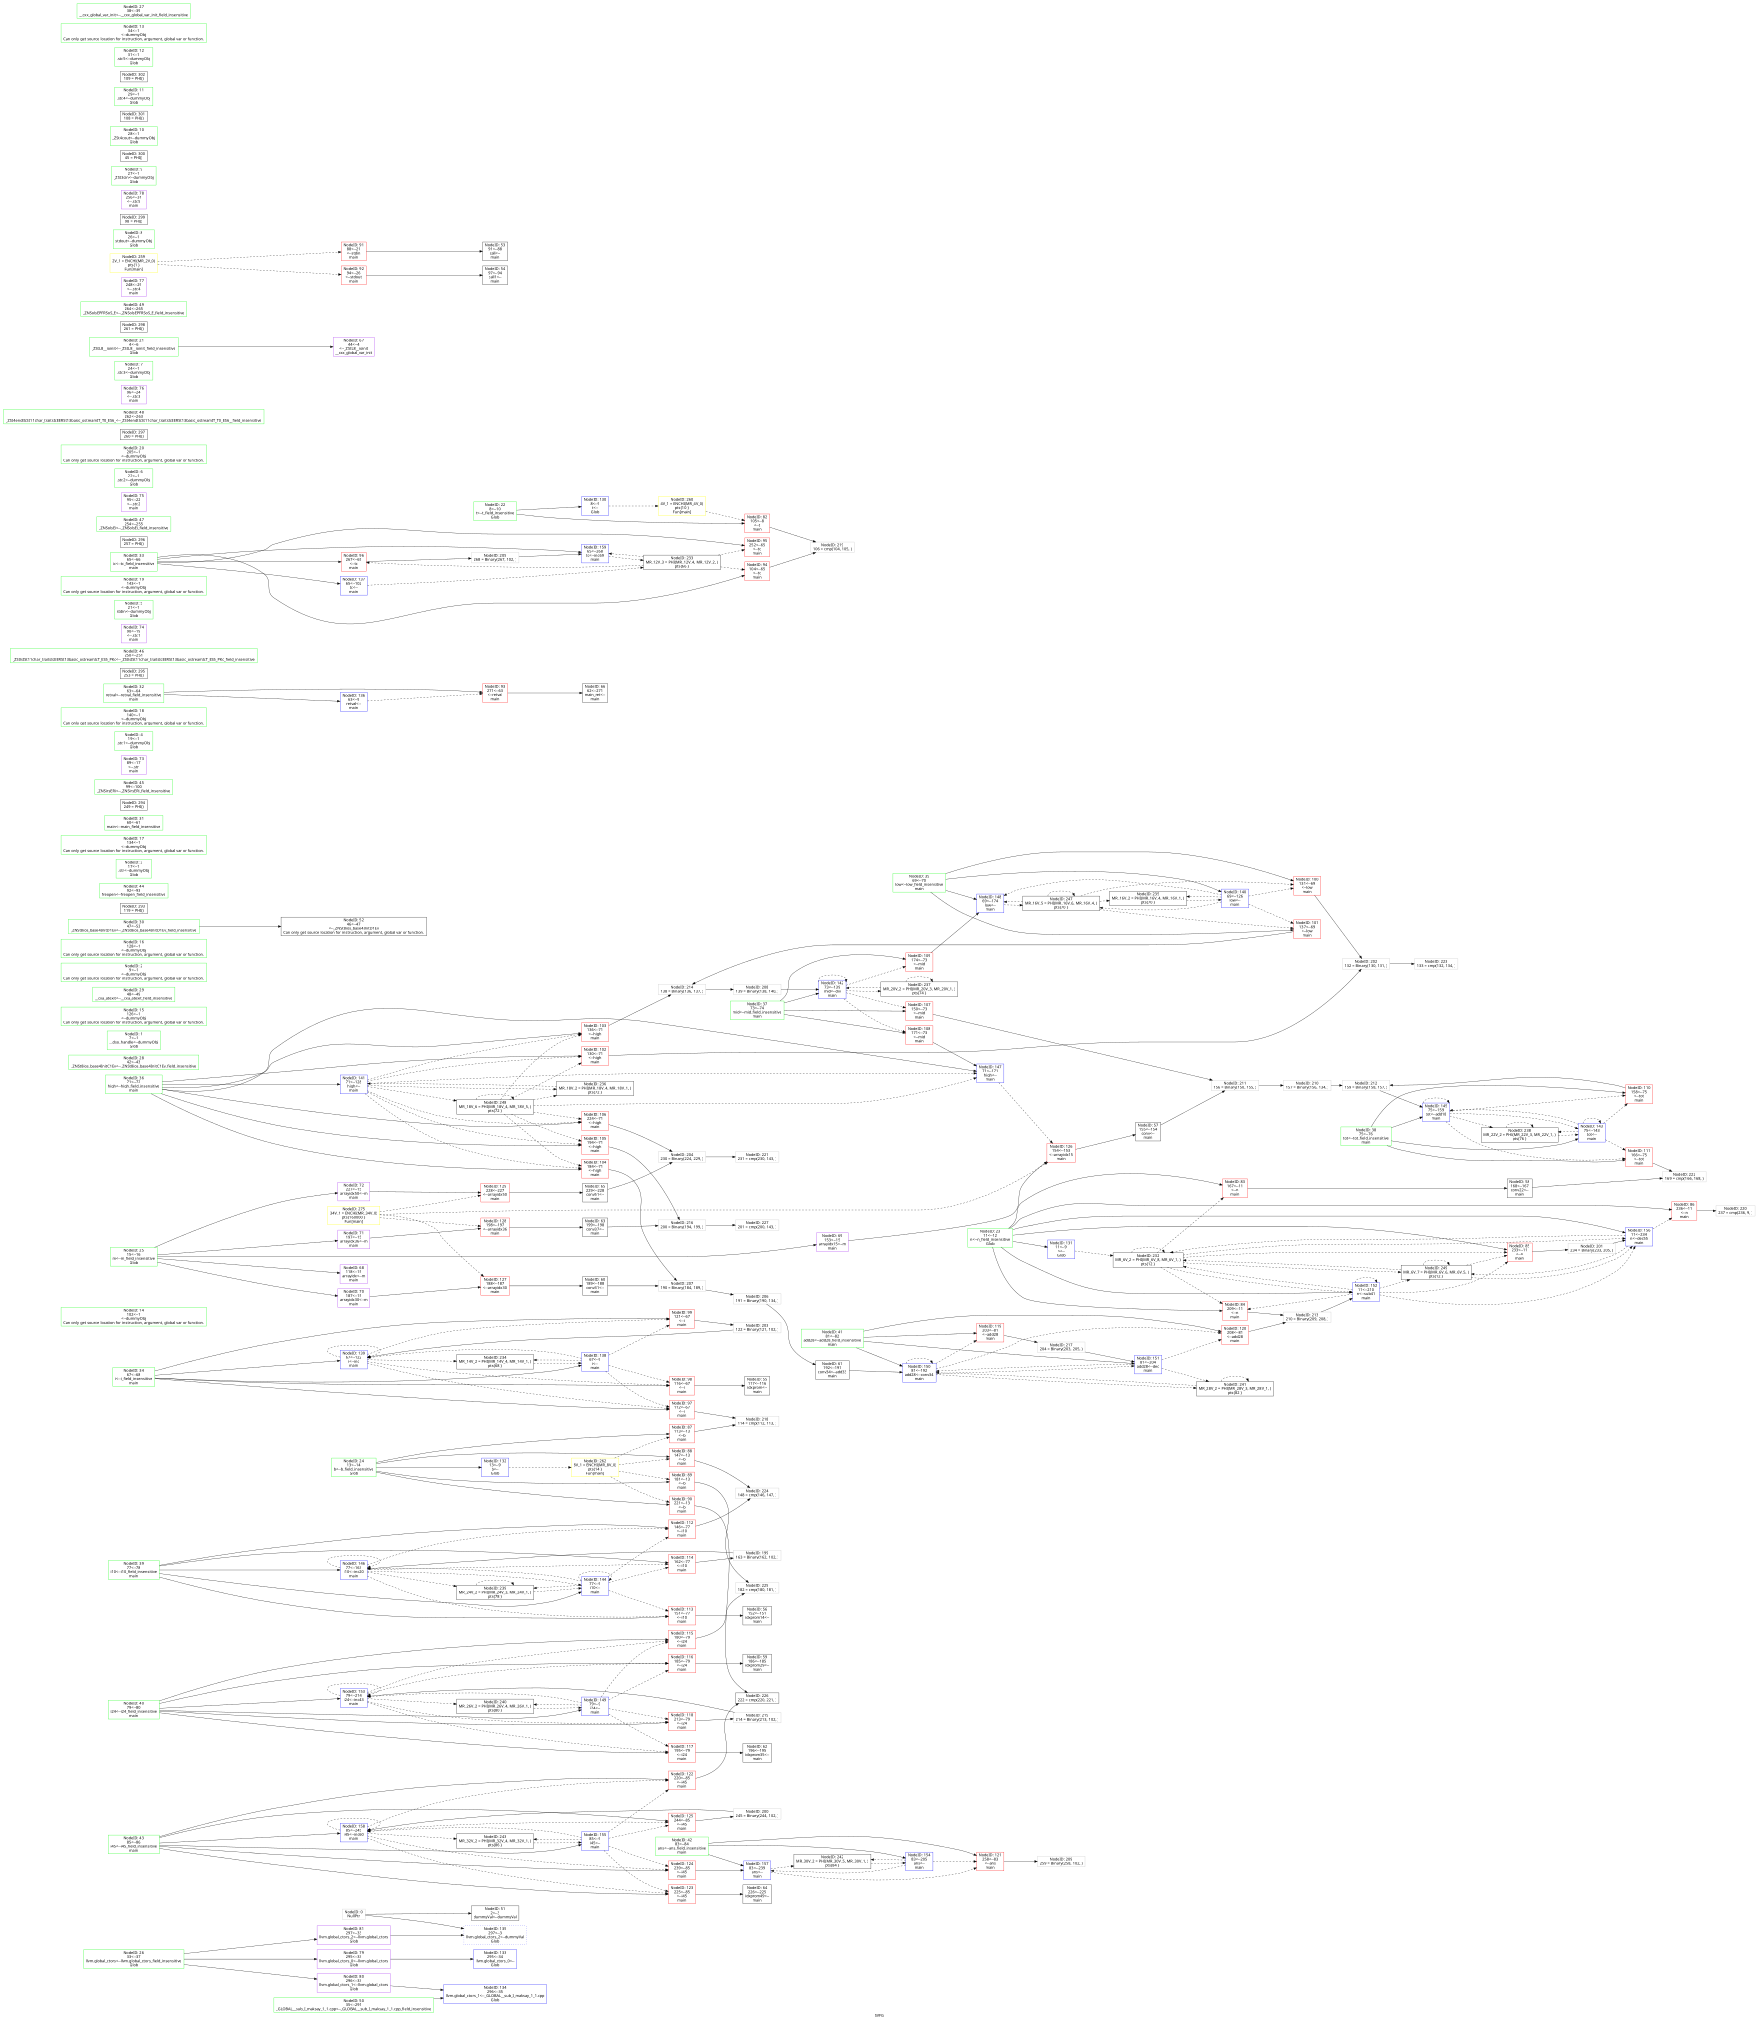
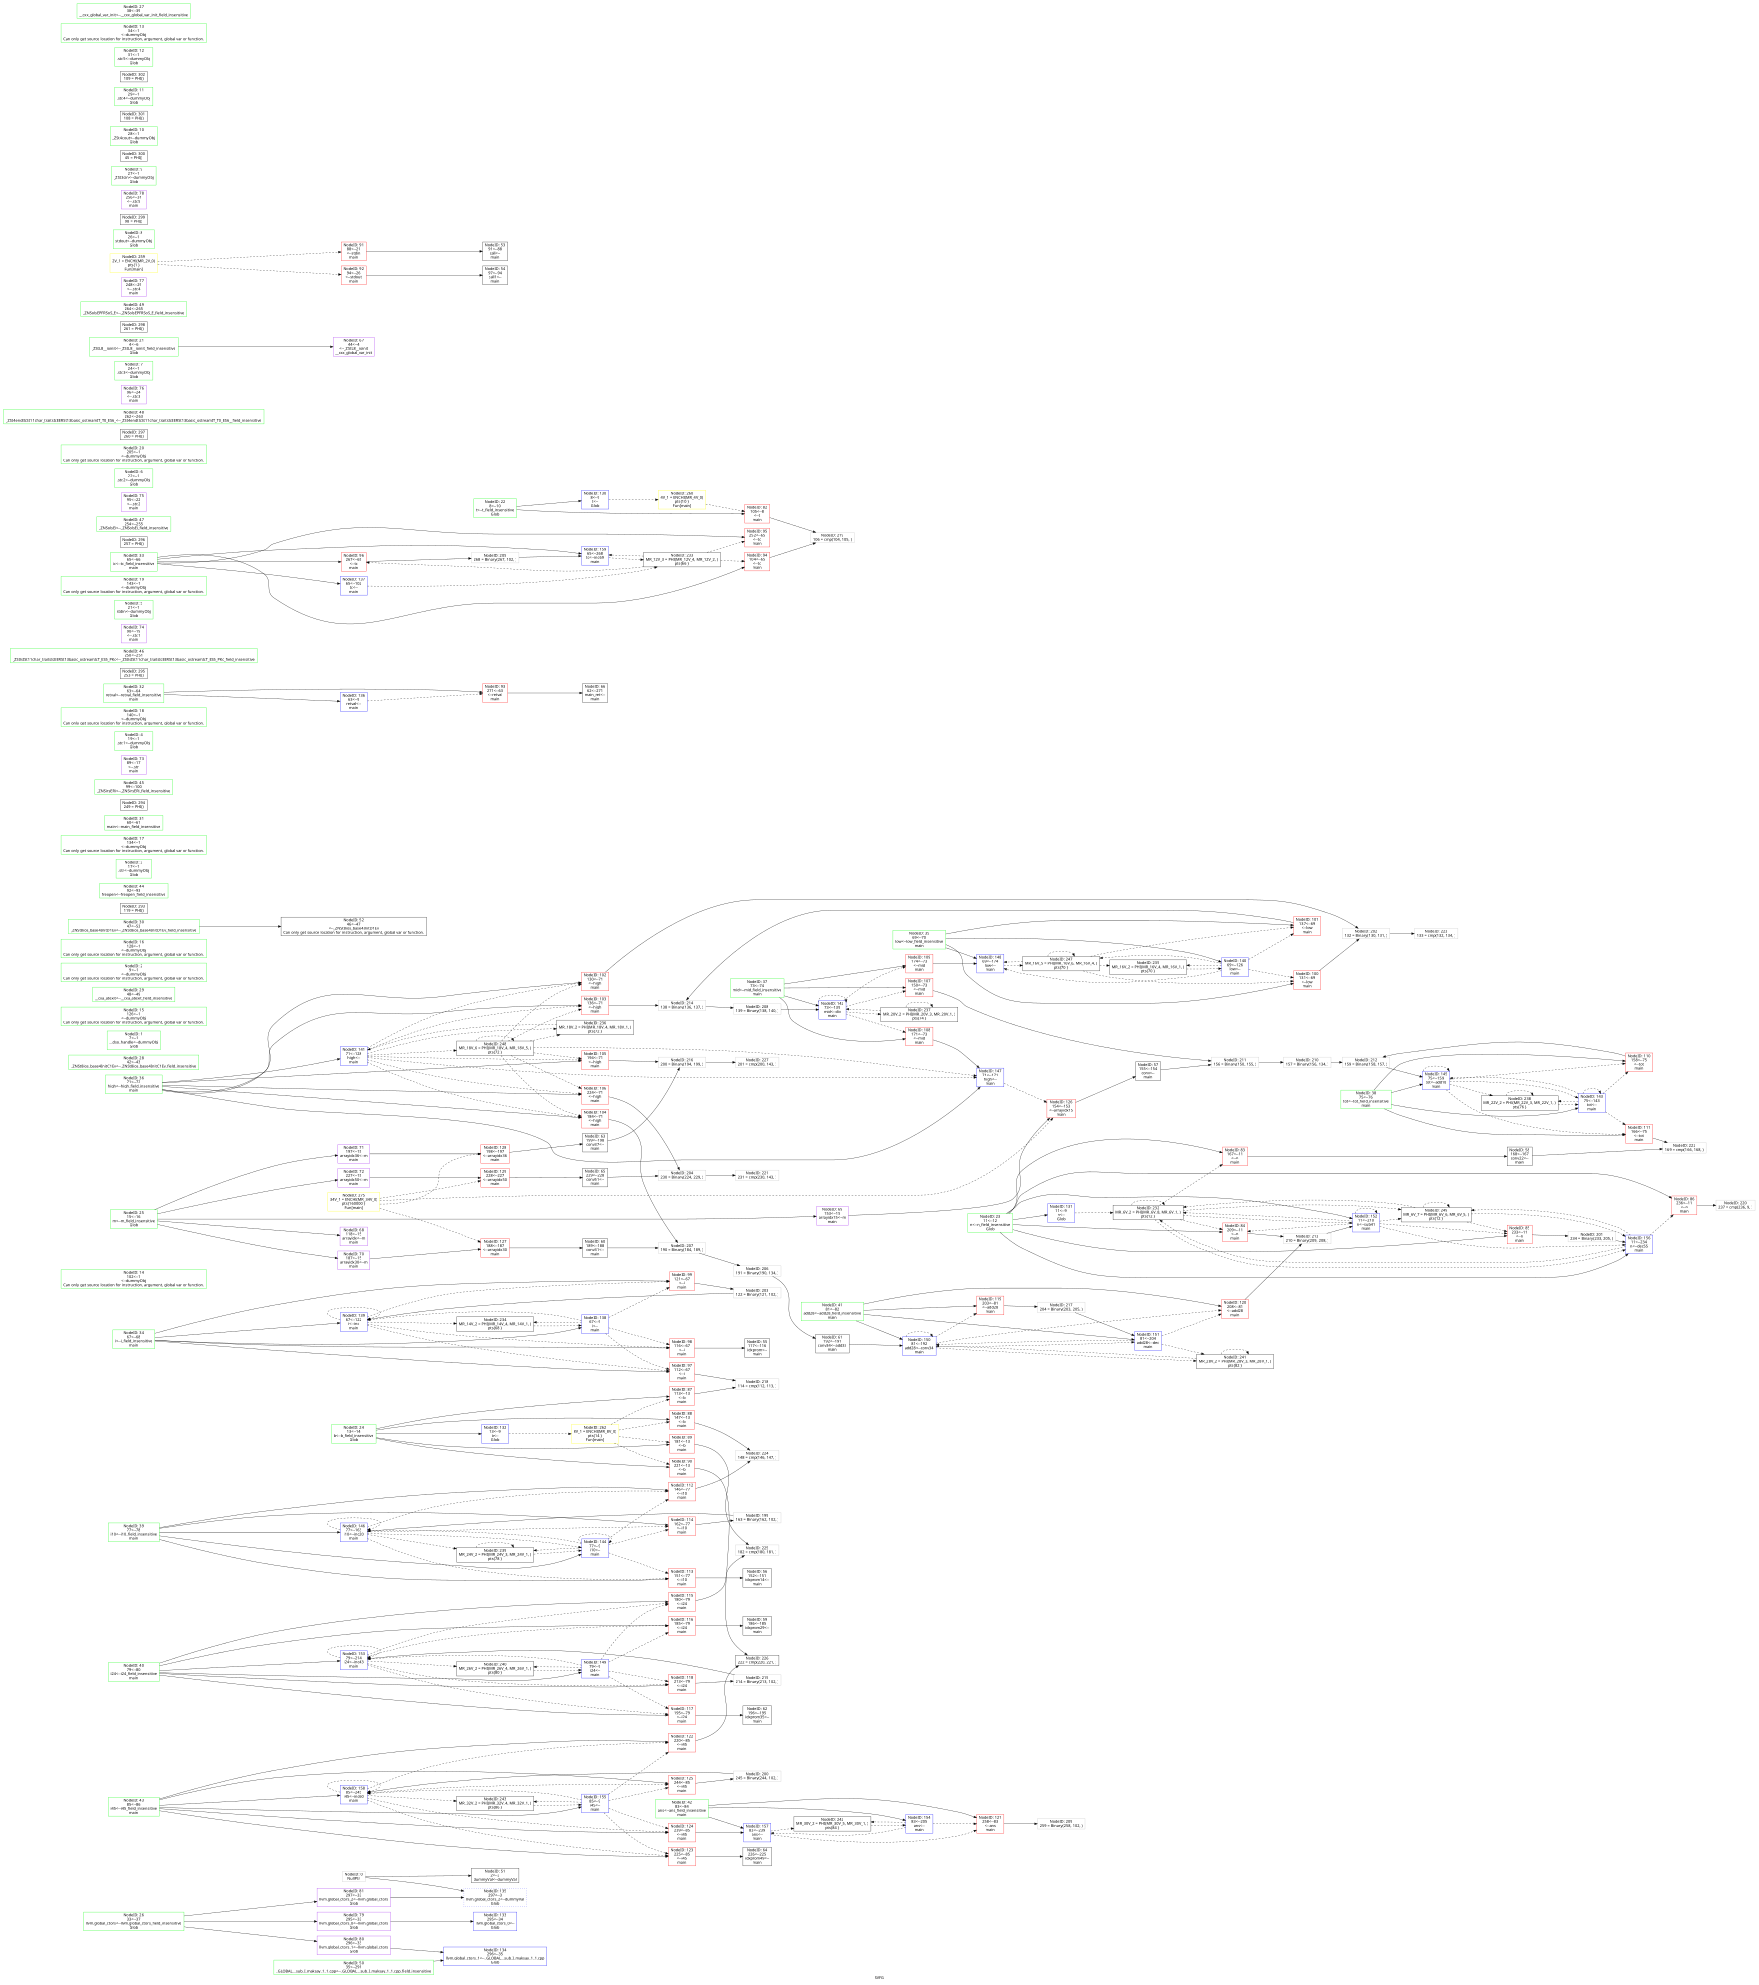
(1344, 1252) -> none
